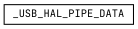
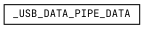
(69, 14) -> (72, 14)
